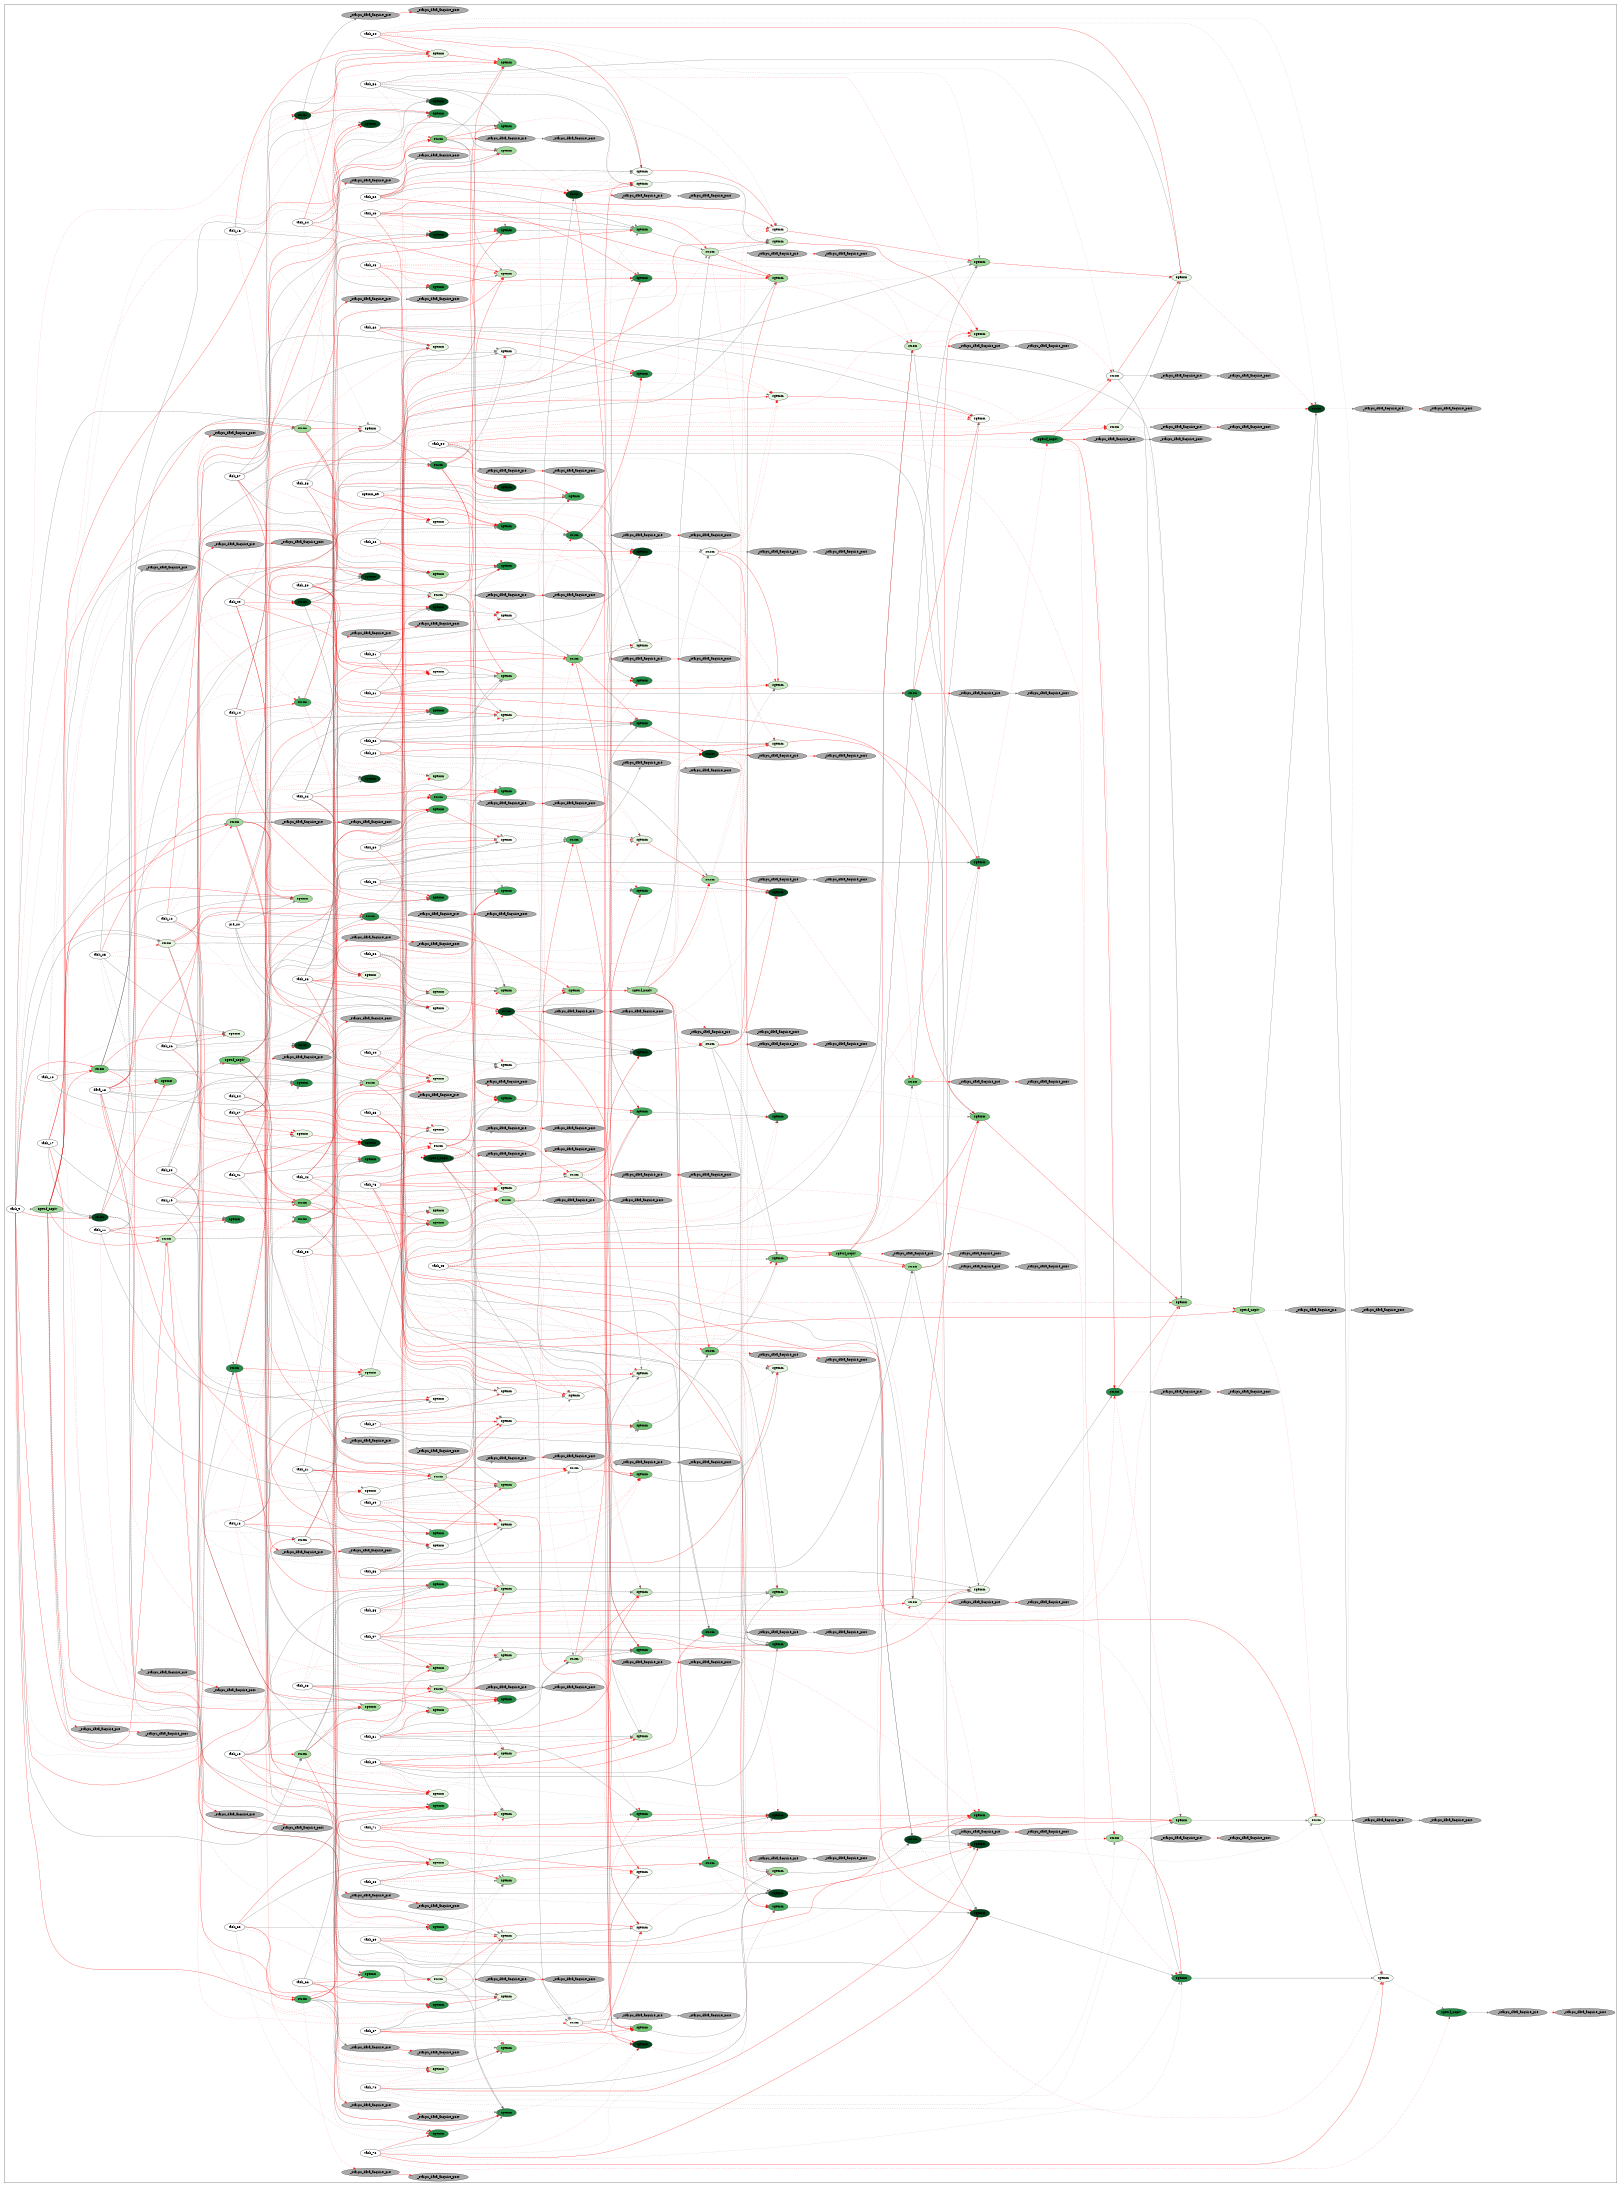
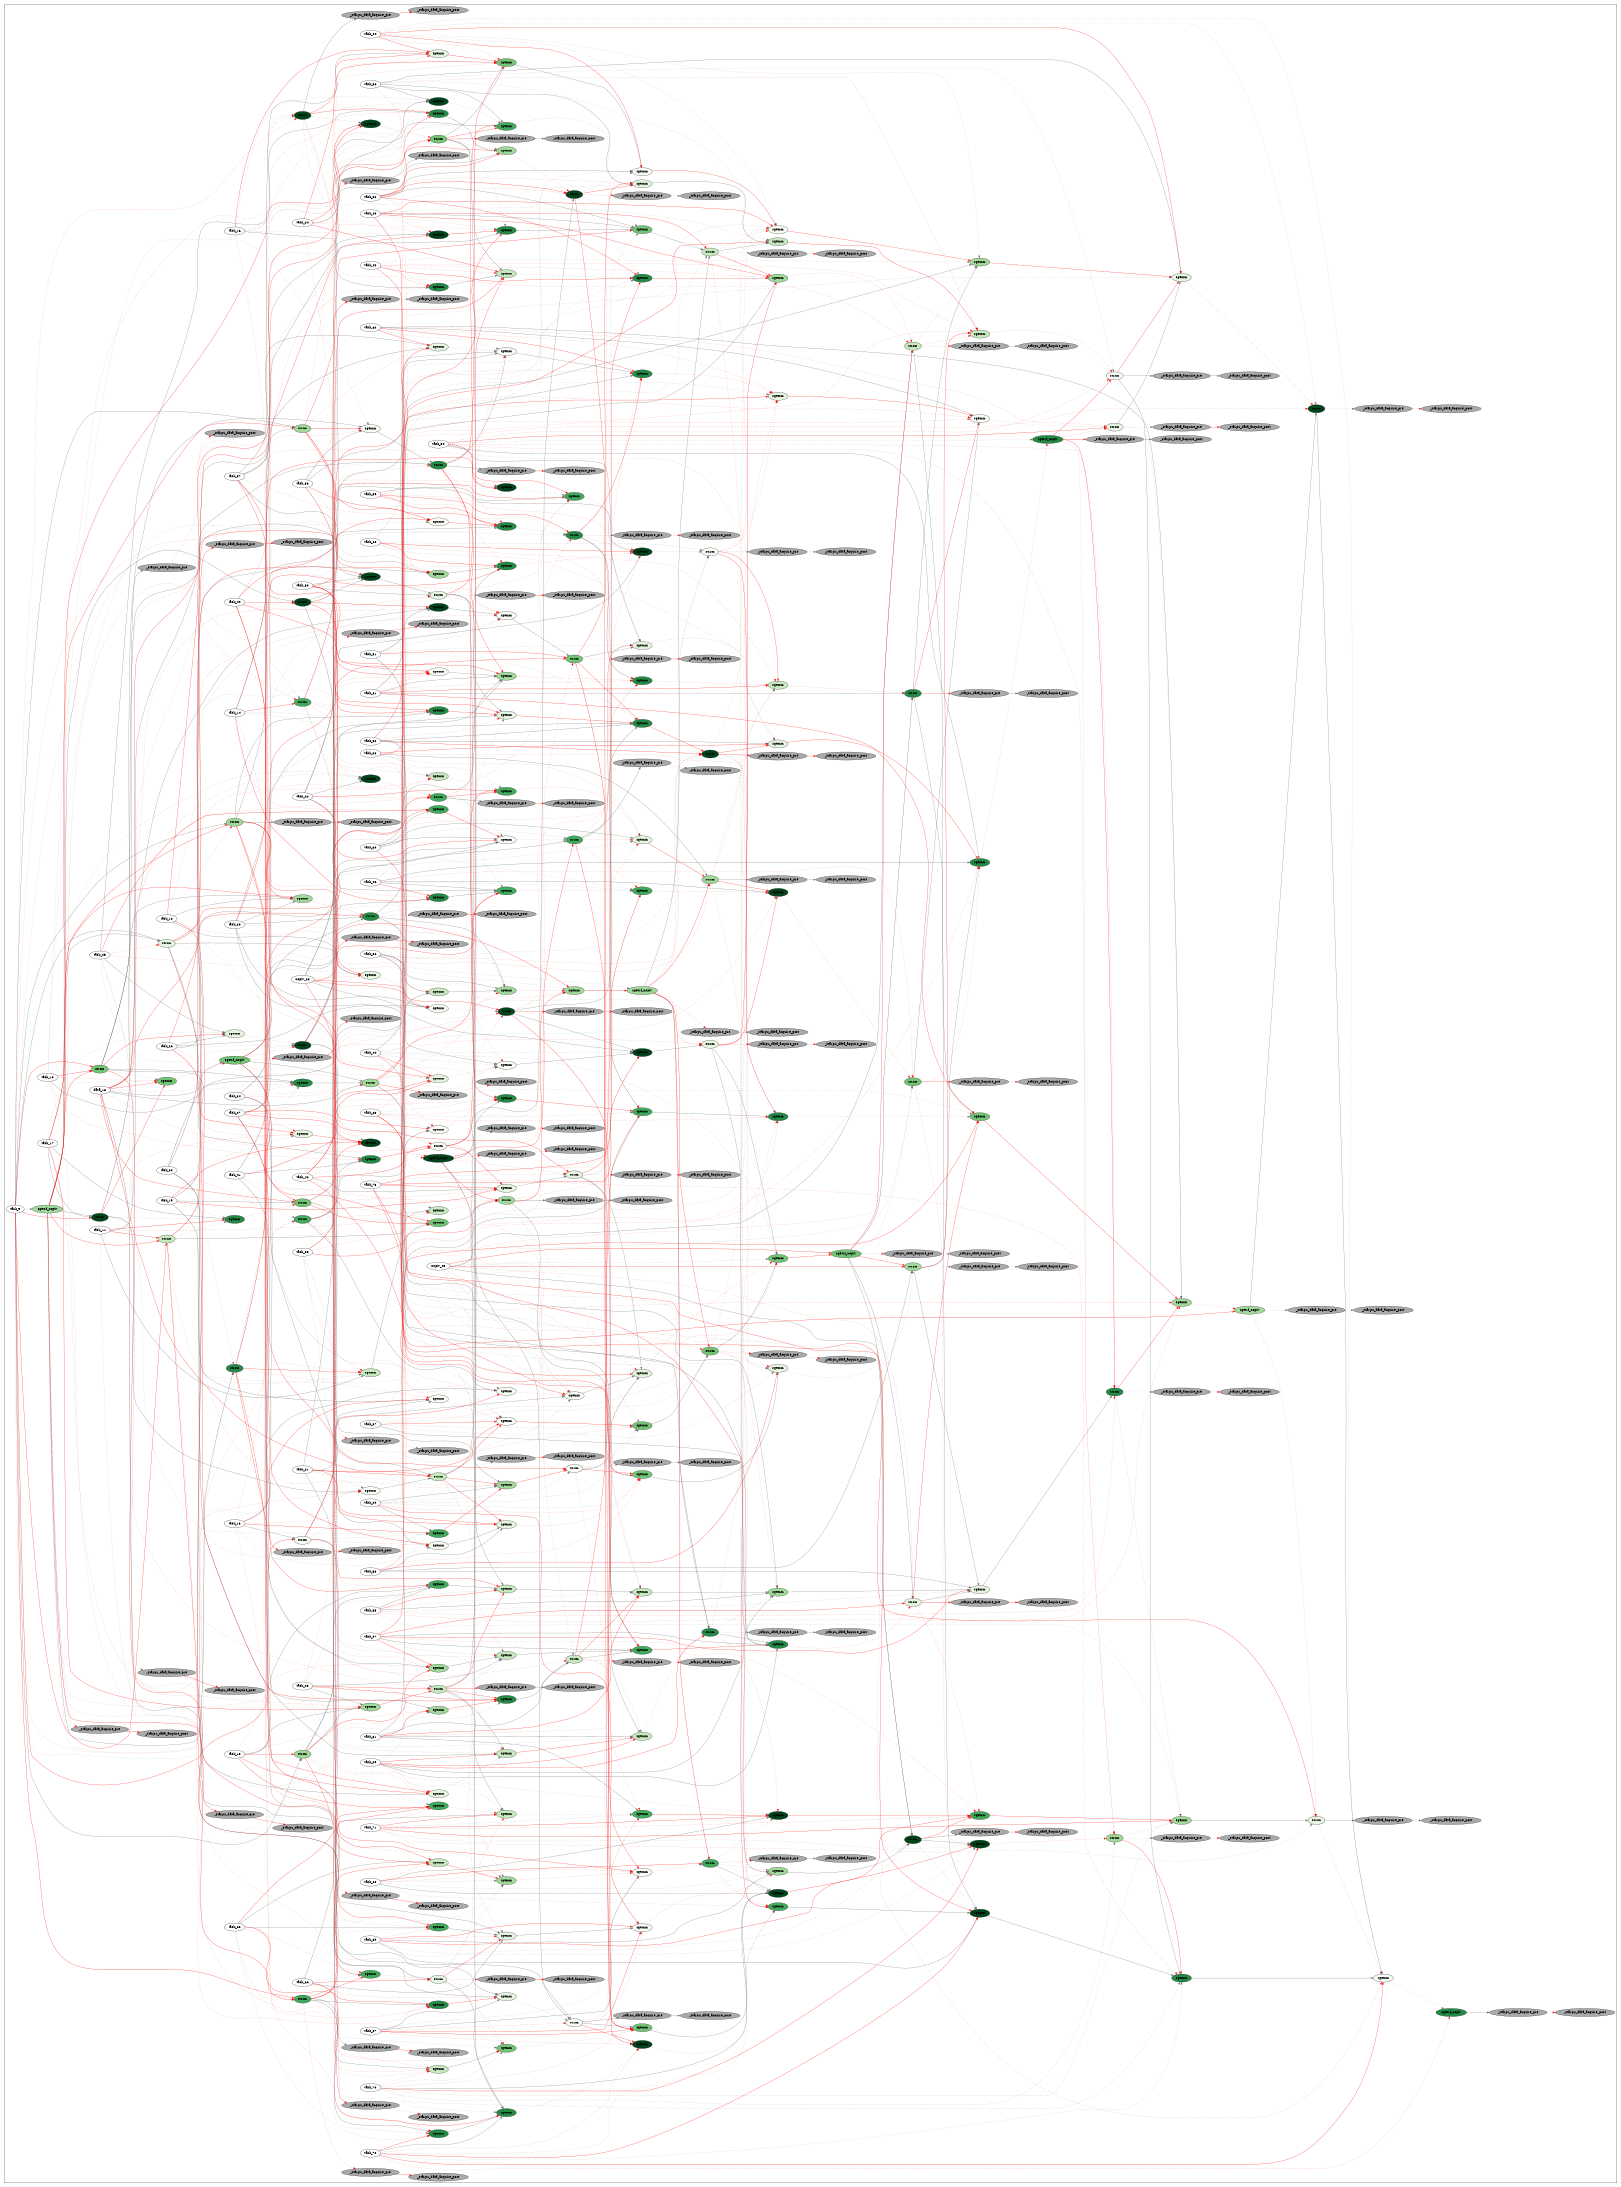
(371, 494) -> (371, 494)
(235, 925) -> (235, 925)
(303, 979) -> (303, 979)
(438, 1266) -> (438, 1266)
